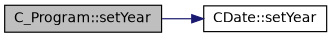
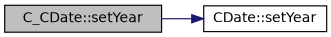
(83, 19) -> (83, 19)
